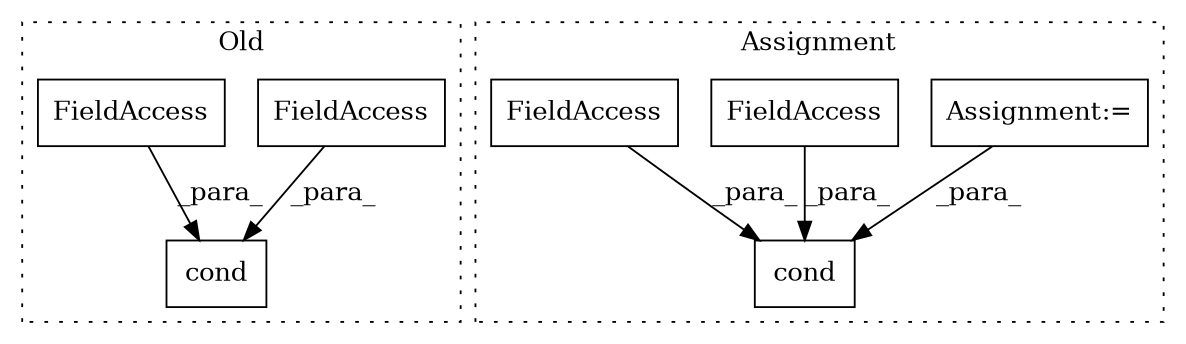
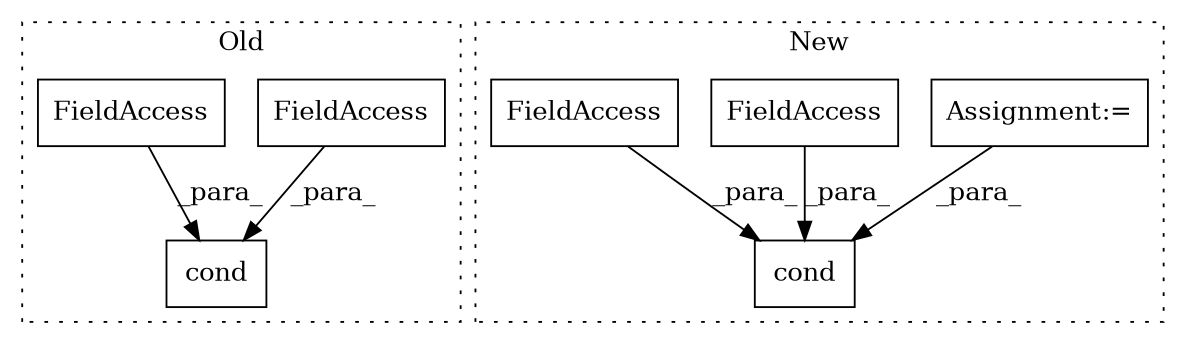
(820, 43) -> (820, 43)
